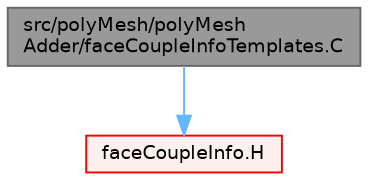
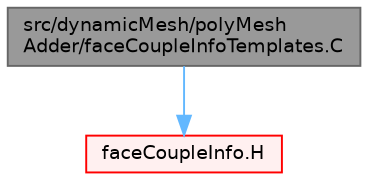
(184, 37) -> (184, 37)
